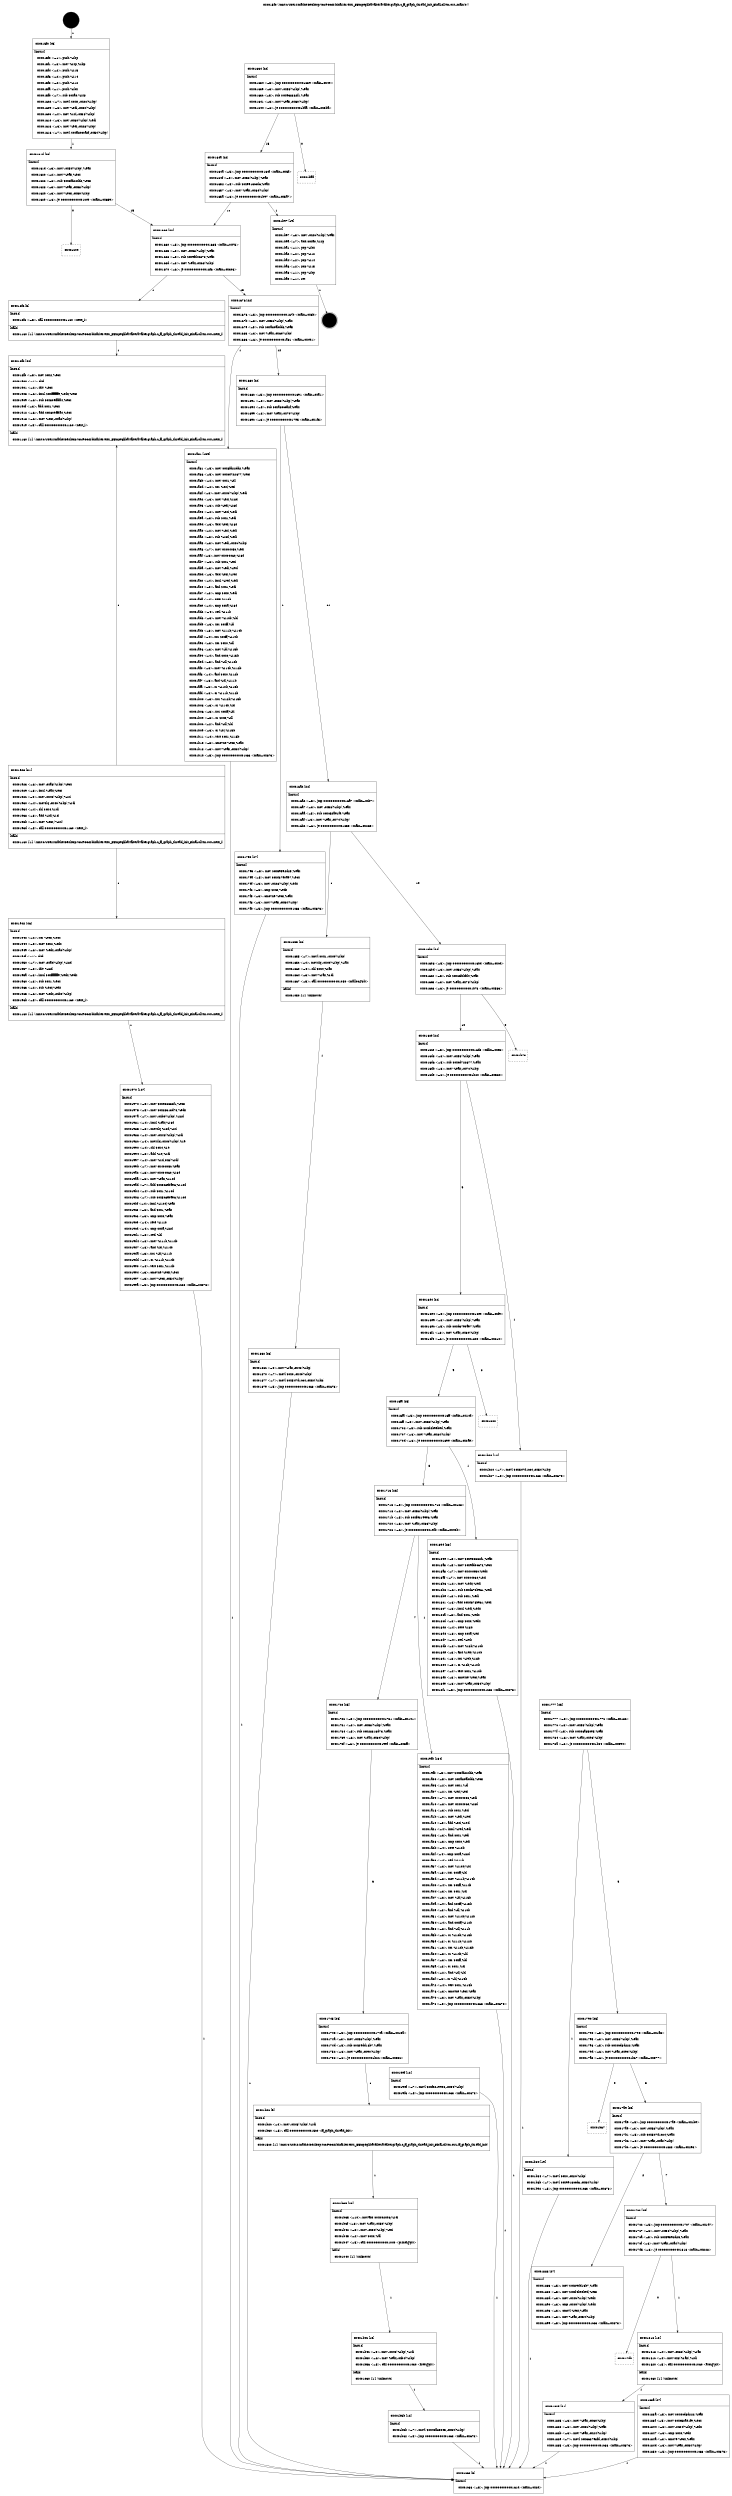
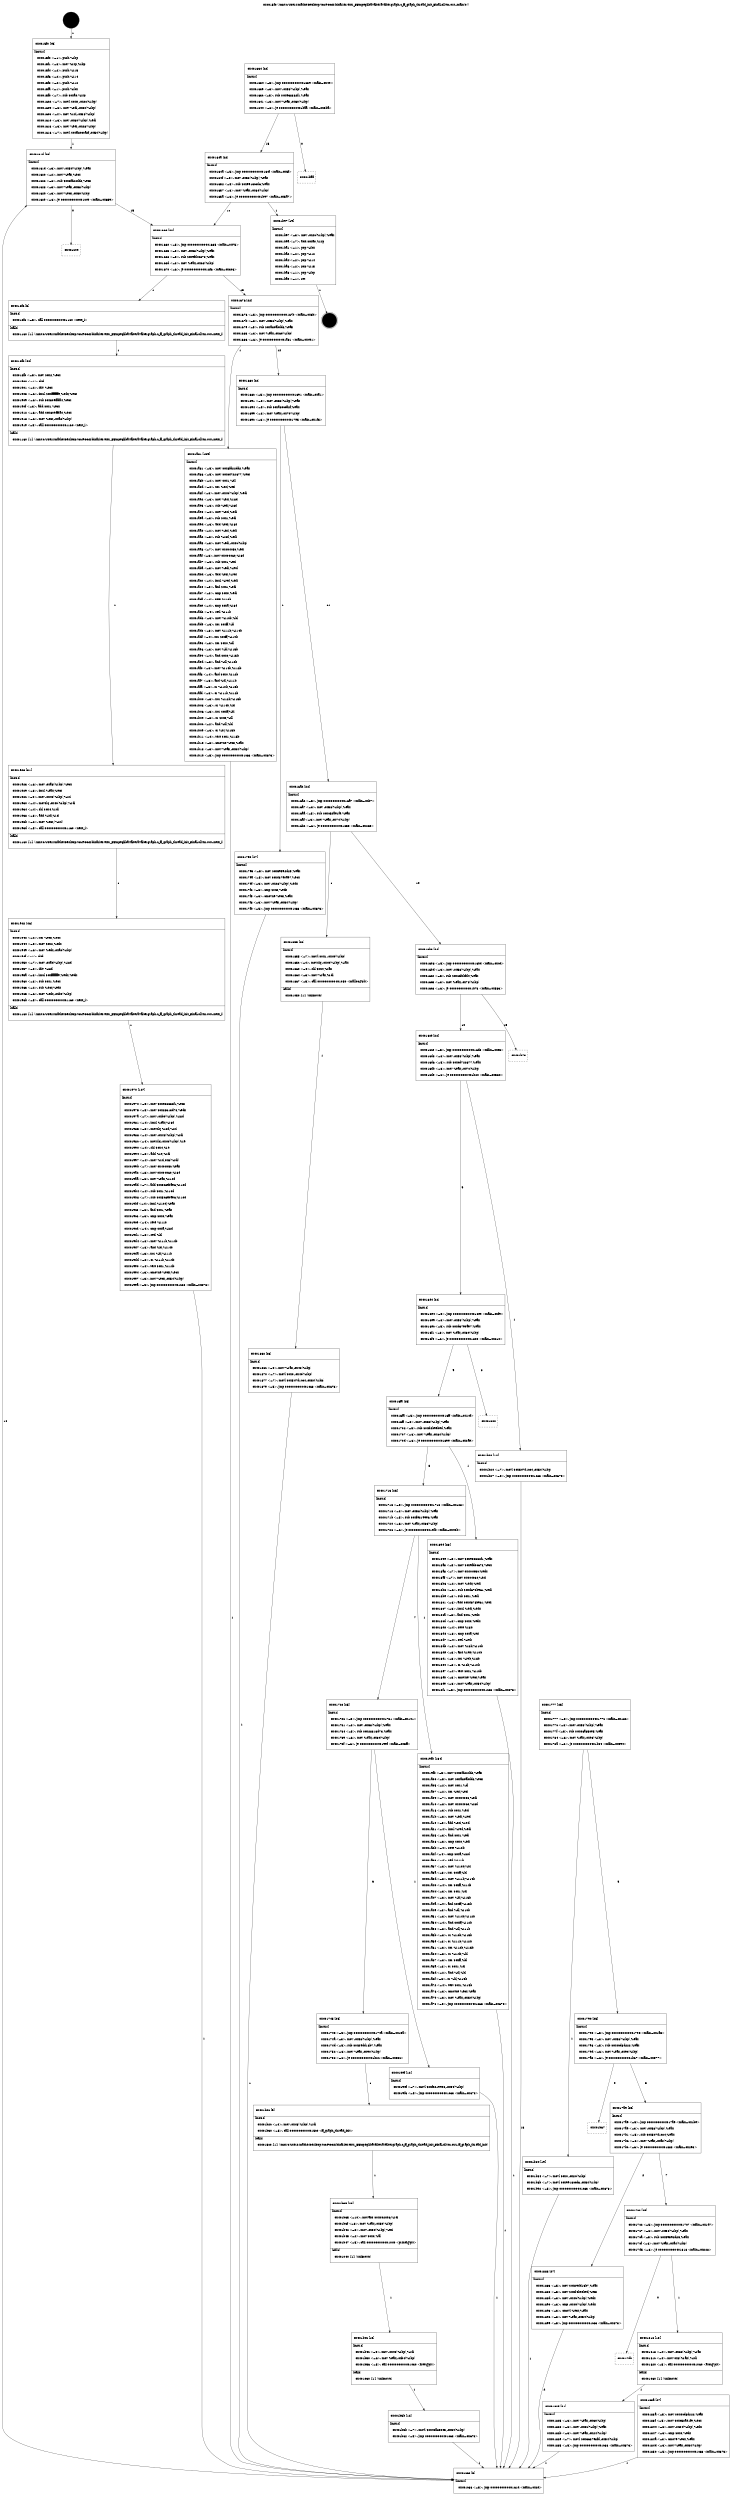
(117, 606) -> (109, 604)
(505, 1025) -> (505, 1025)
none -> (3, 1544)
none -> (395, 1909)
(522, 2128) -> (522, 2128)
none -> (541, 2397)
